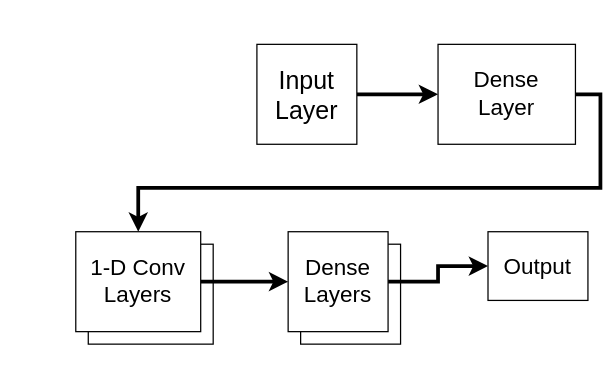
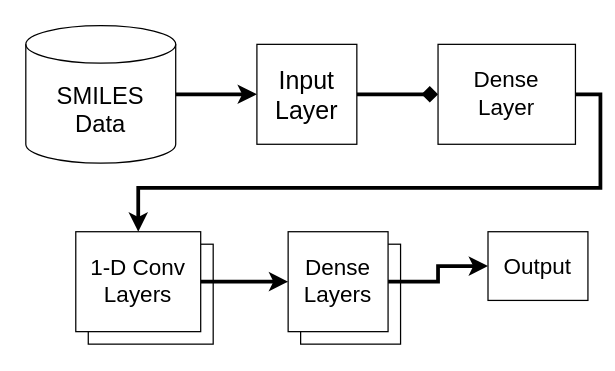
none -> (101, 94)
none -> (210, 94)
(422, 94) -> (422, 94)
